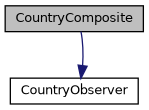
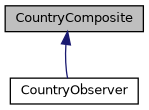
(83, 49) -> (66, 62)
